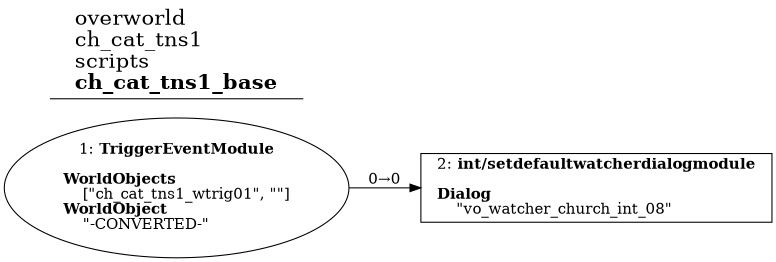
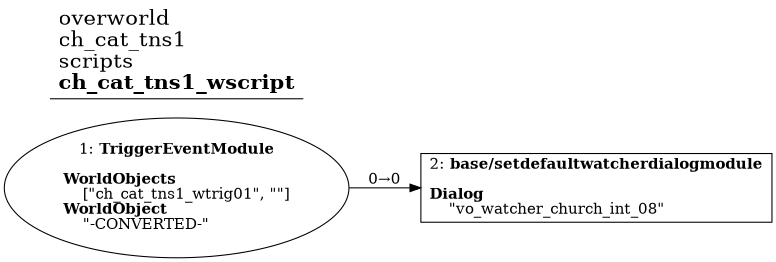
(177, 83) -> (177, 83)
(607, 164) -> (607, 164)
